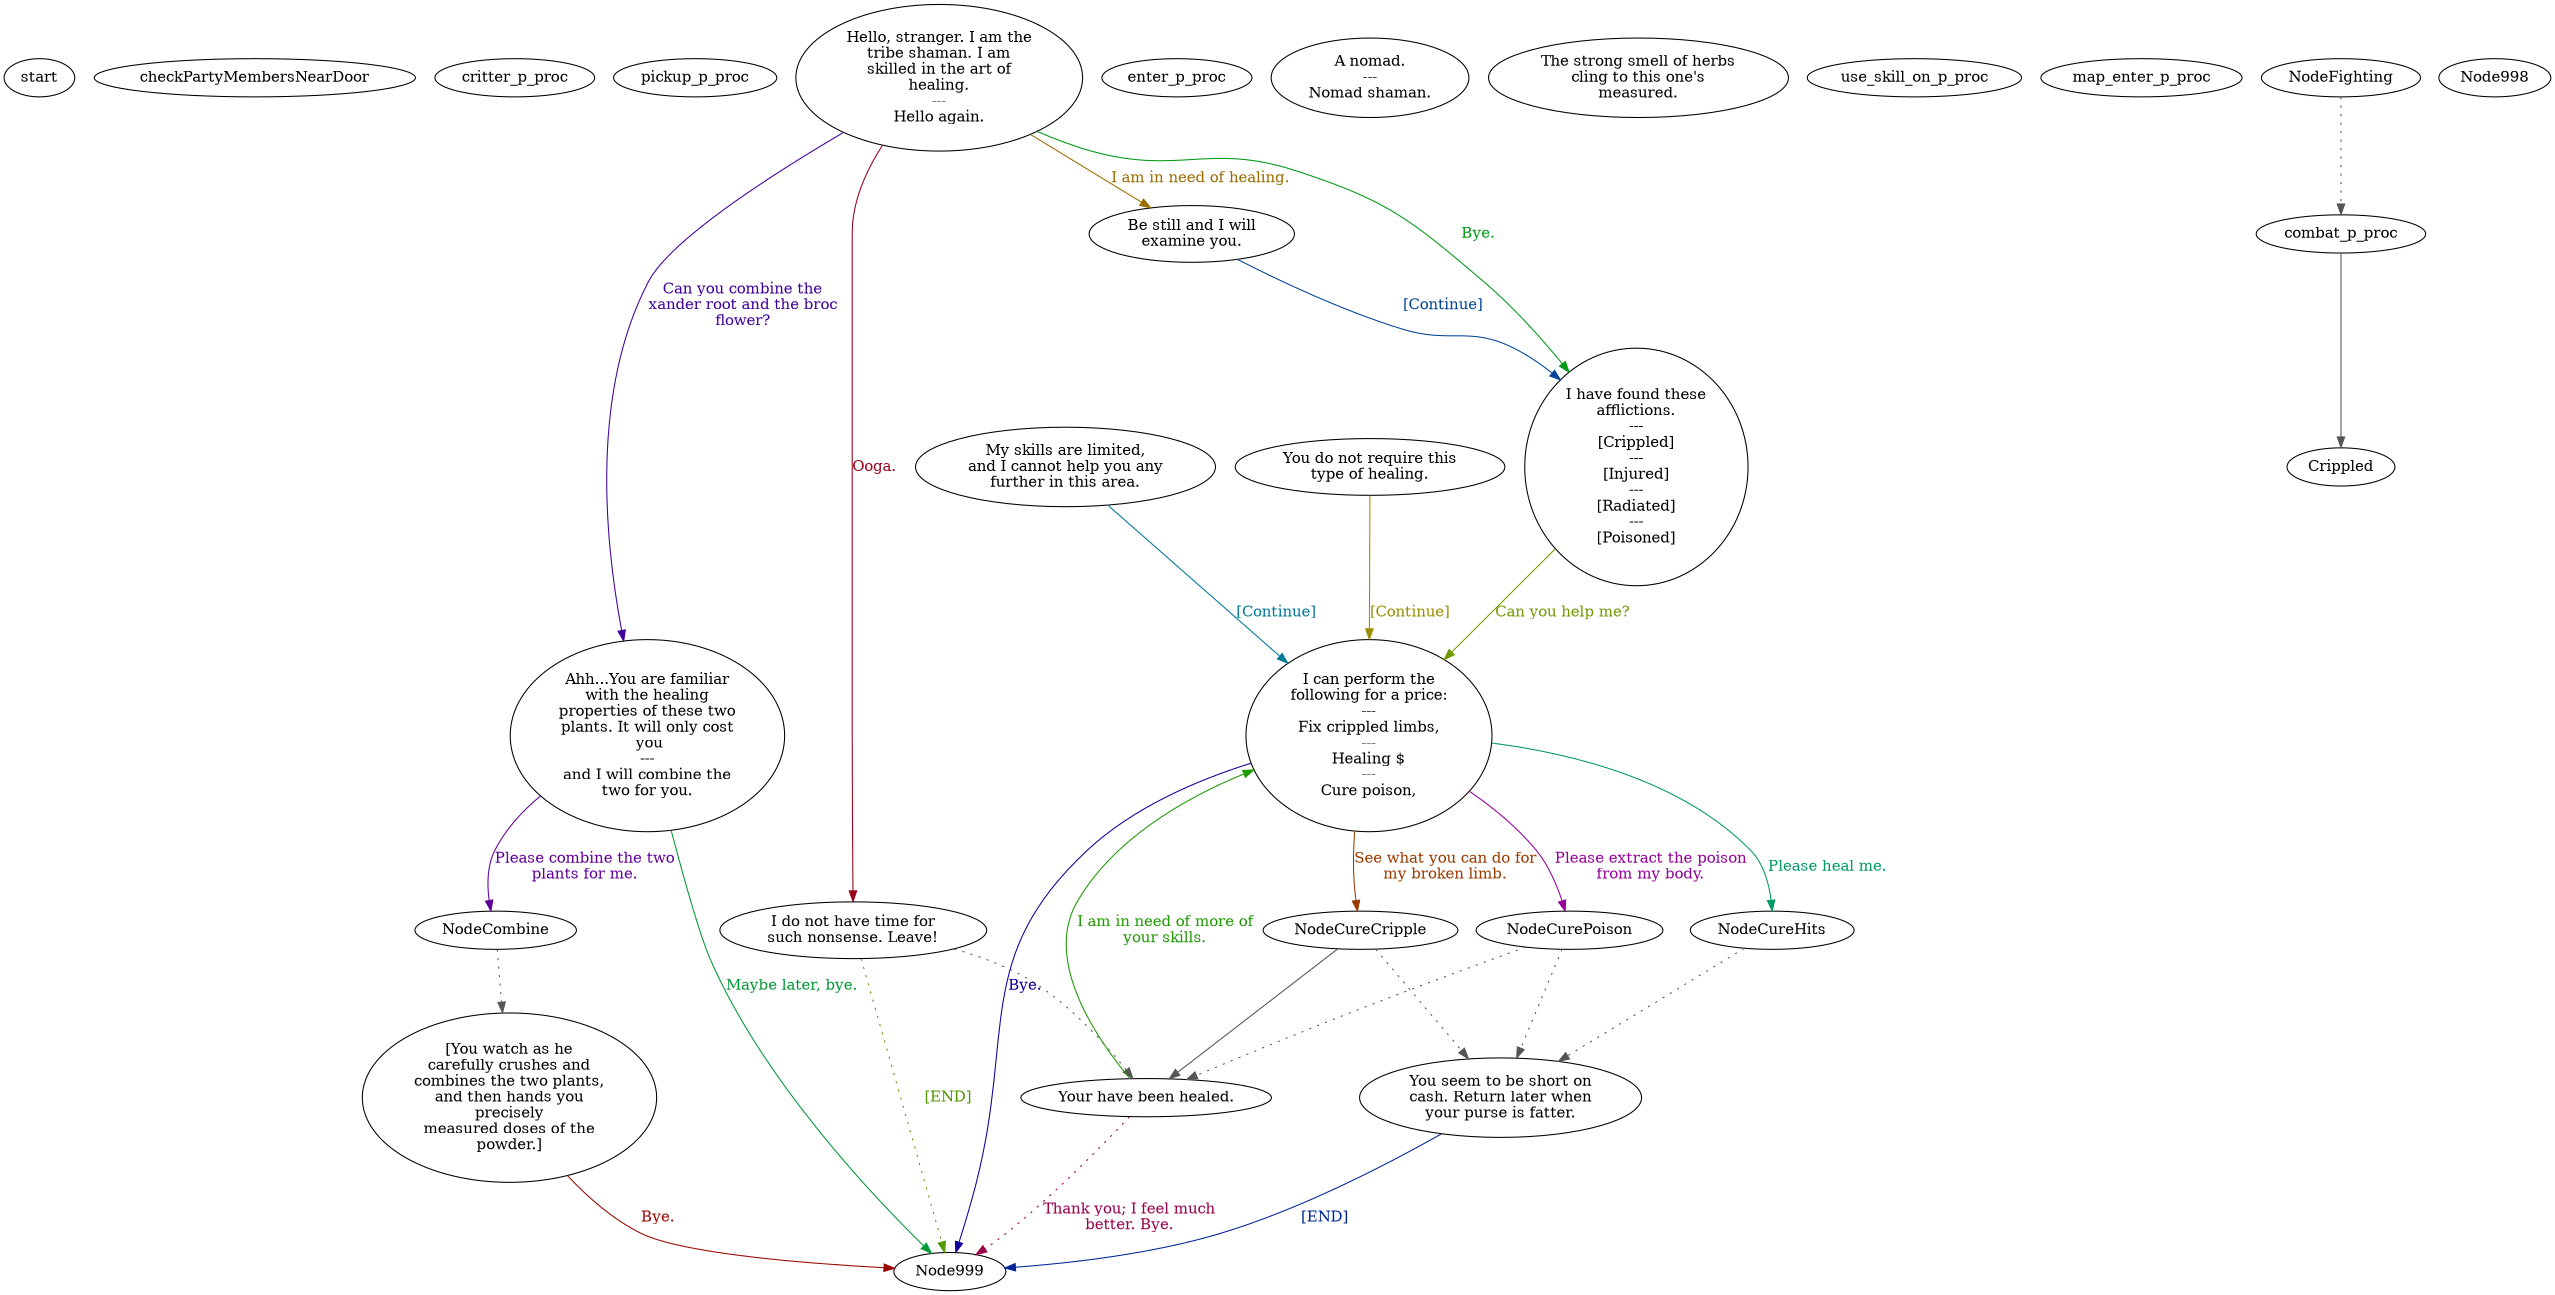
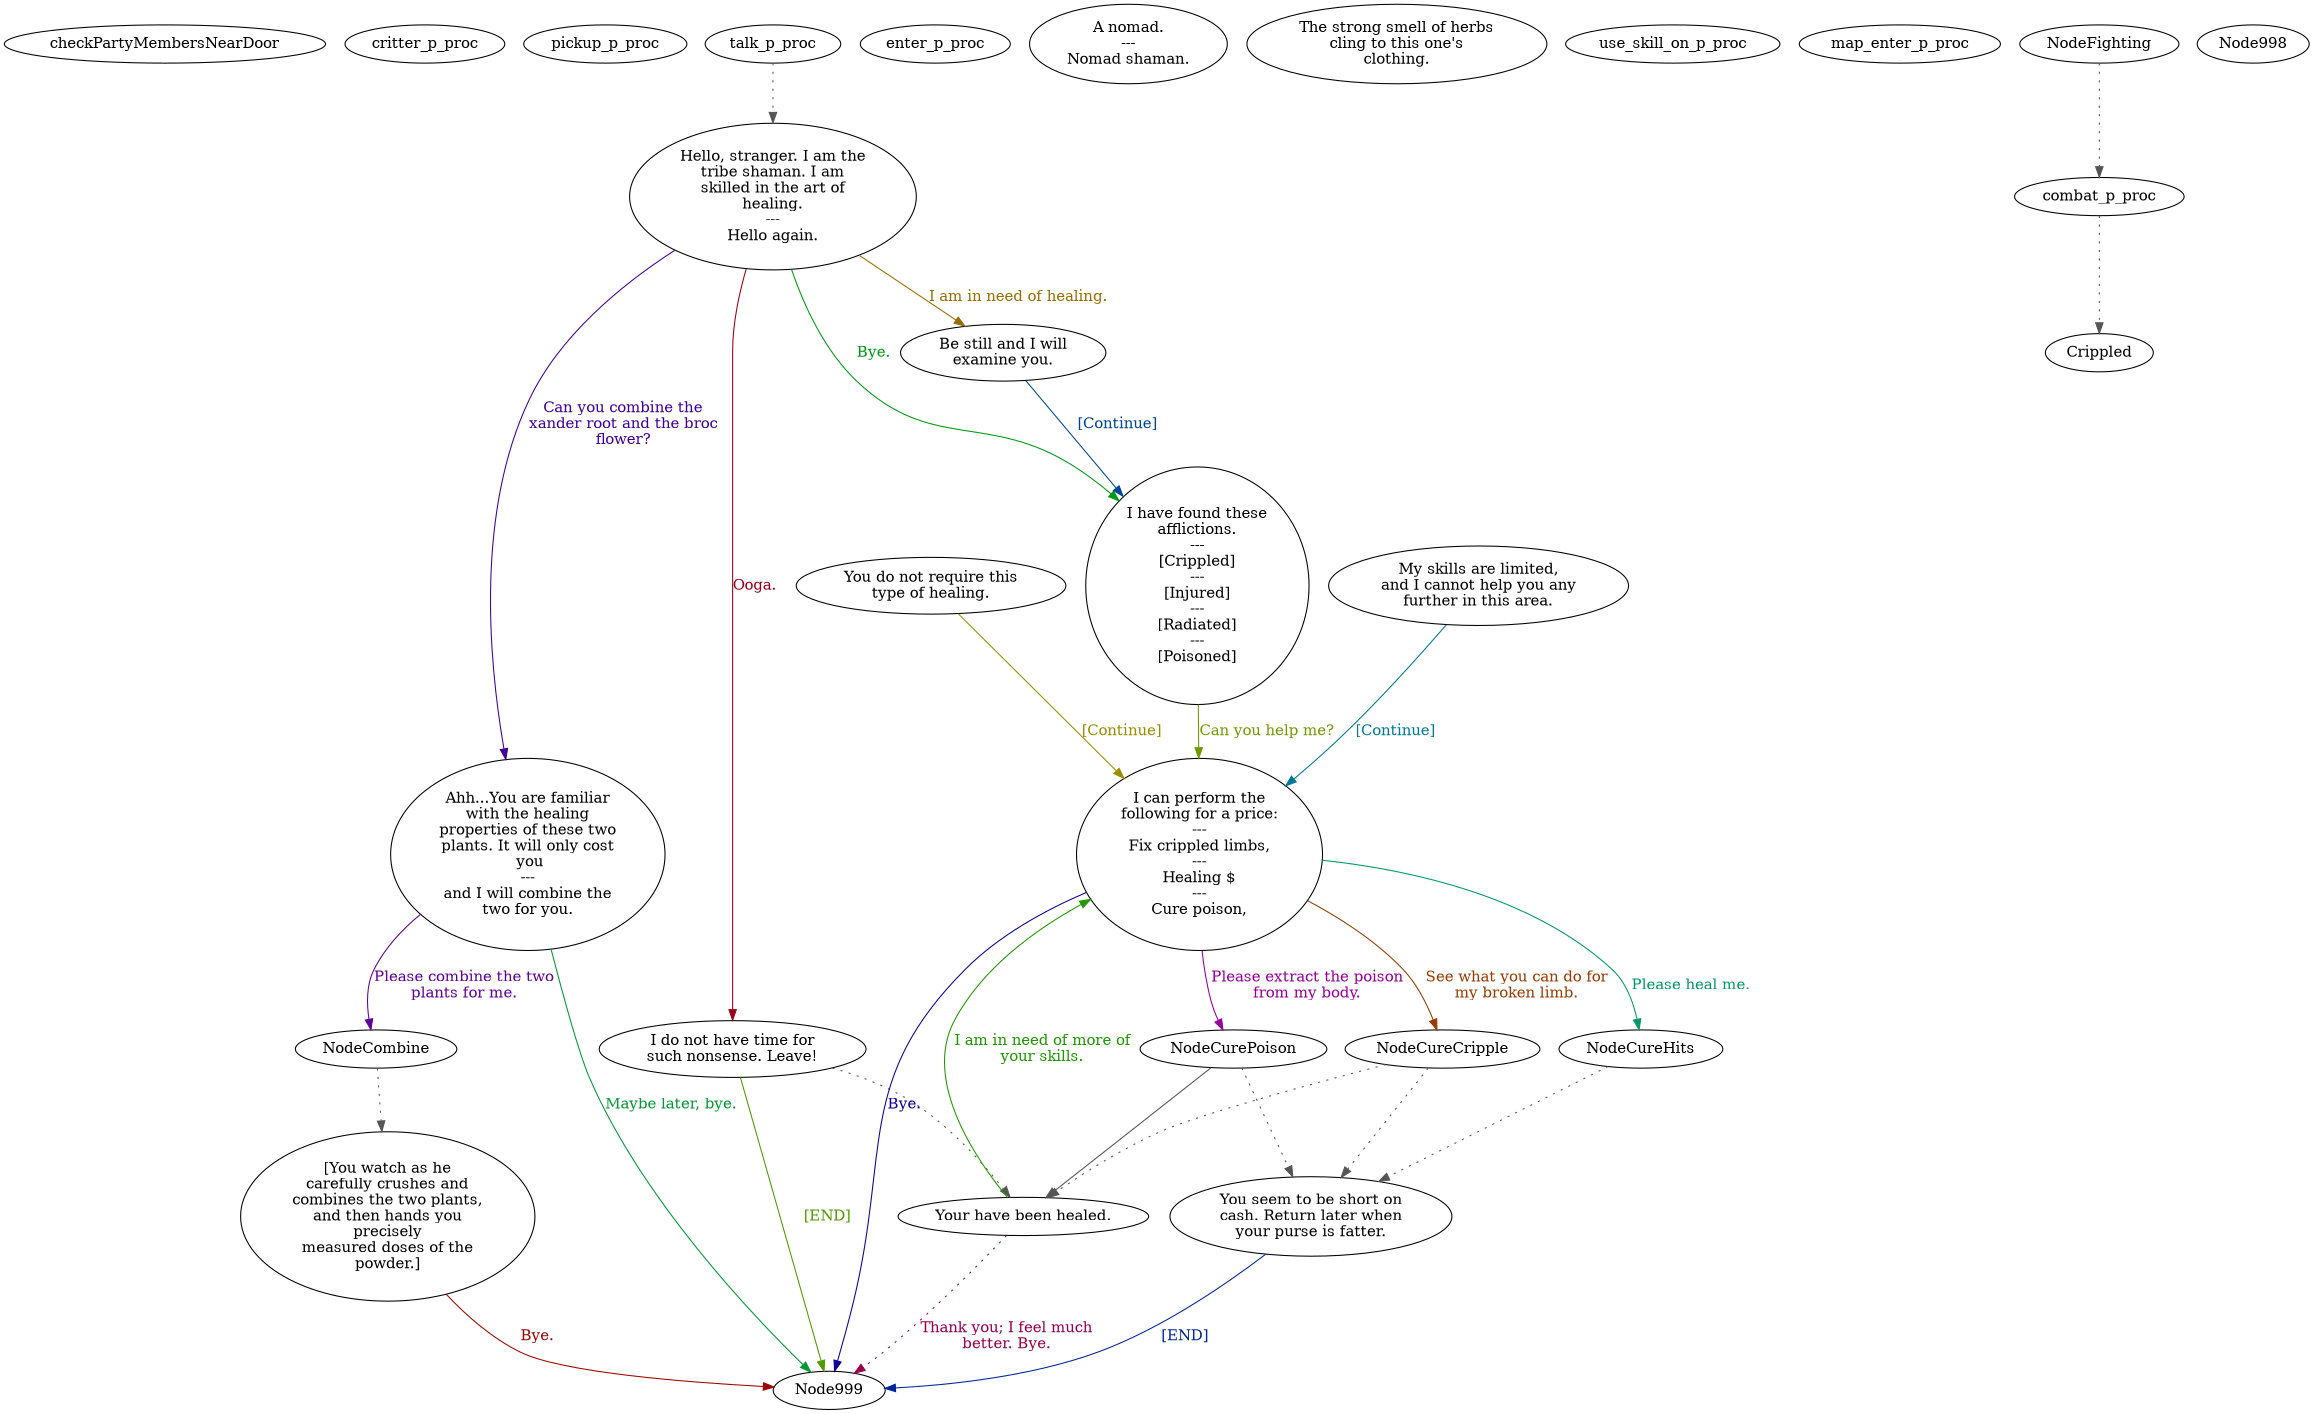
none -> (773, 44)
(39, 78) -> none
(1638, 78) -> (1397, 44)
(2341, 345) -> (2099, 269)
(1360, 1009) -> (1133, 1129)
(1258, 1011) -> (1215, 1112)
(901, 1100) -> (781, 1219)
